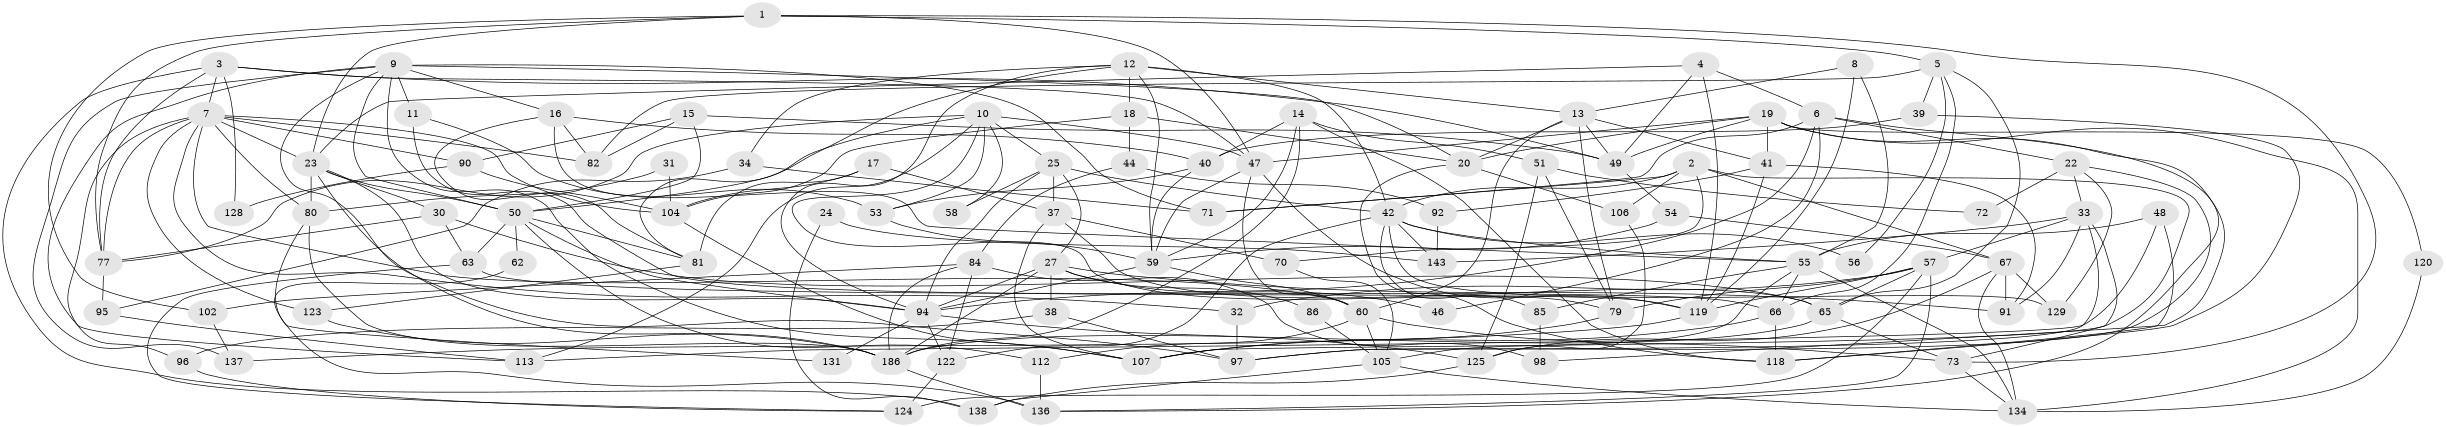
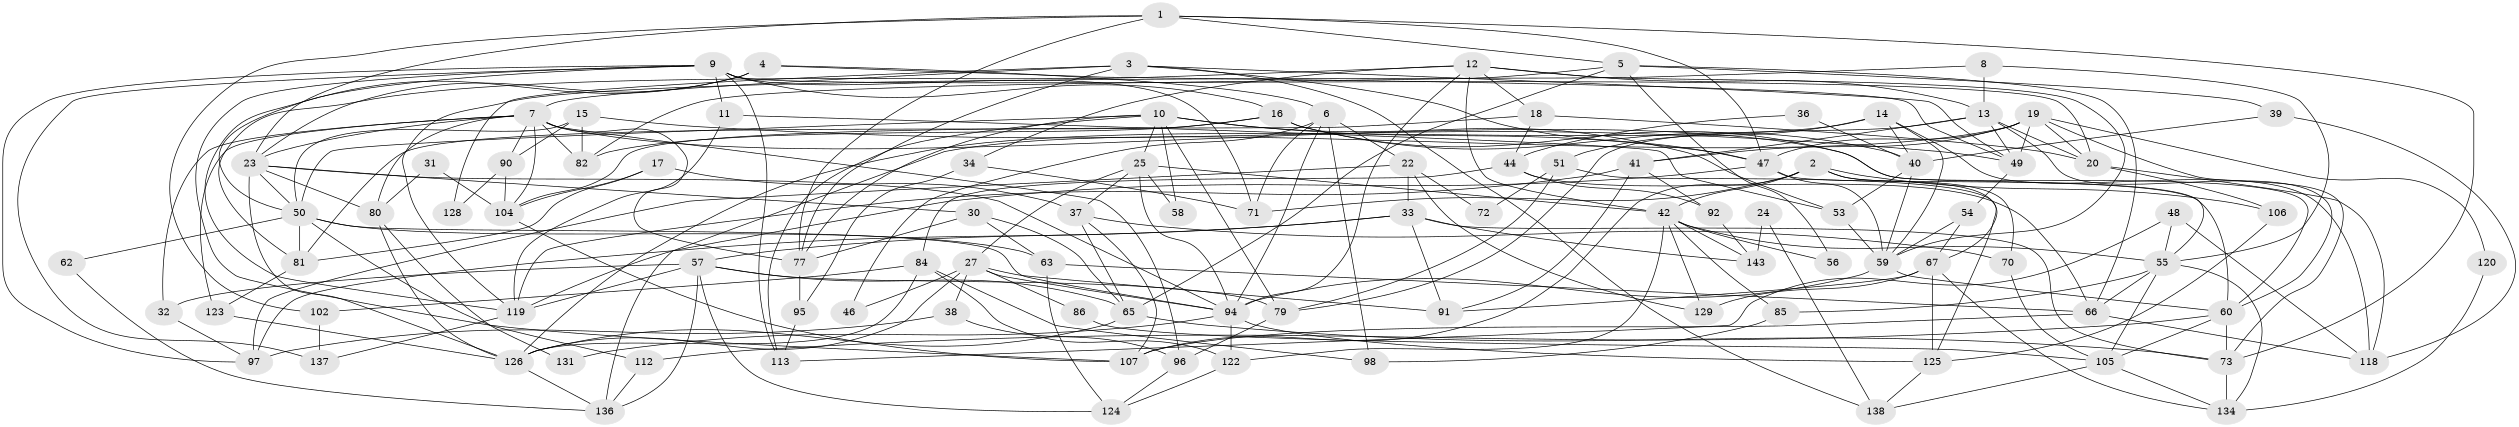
none -> (1804, 114)
(2305, 162) -> (2342, 208)
none -> (1798, 184)
(1380, 340) -> (1230, 338)
(891, 362) -> (514, 362)
